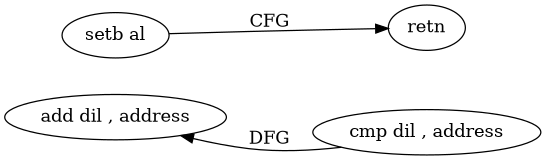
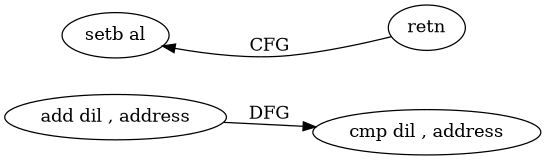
(272, 31) -> (284, 56)
(267, 150) -> (263, 124)
